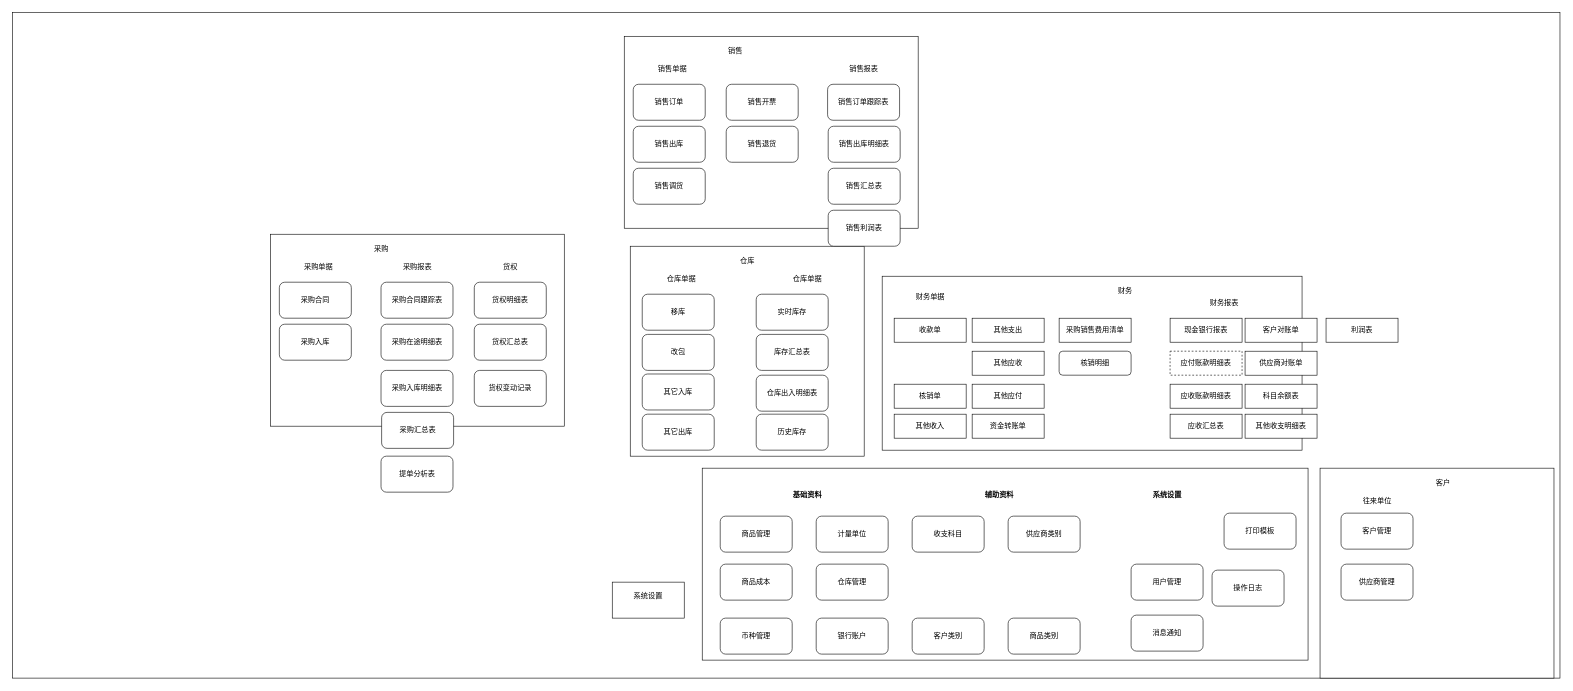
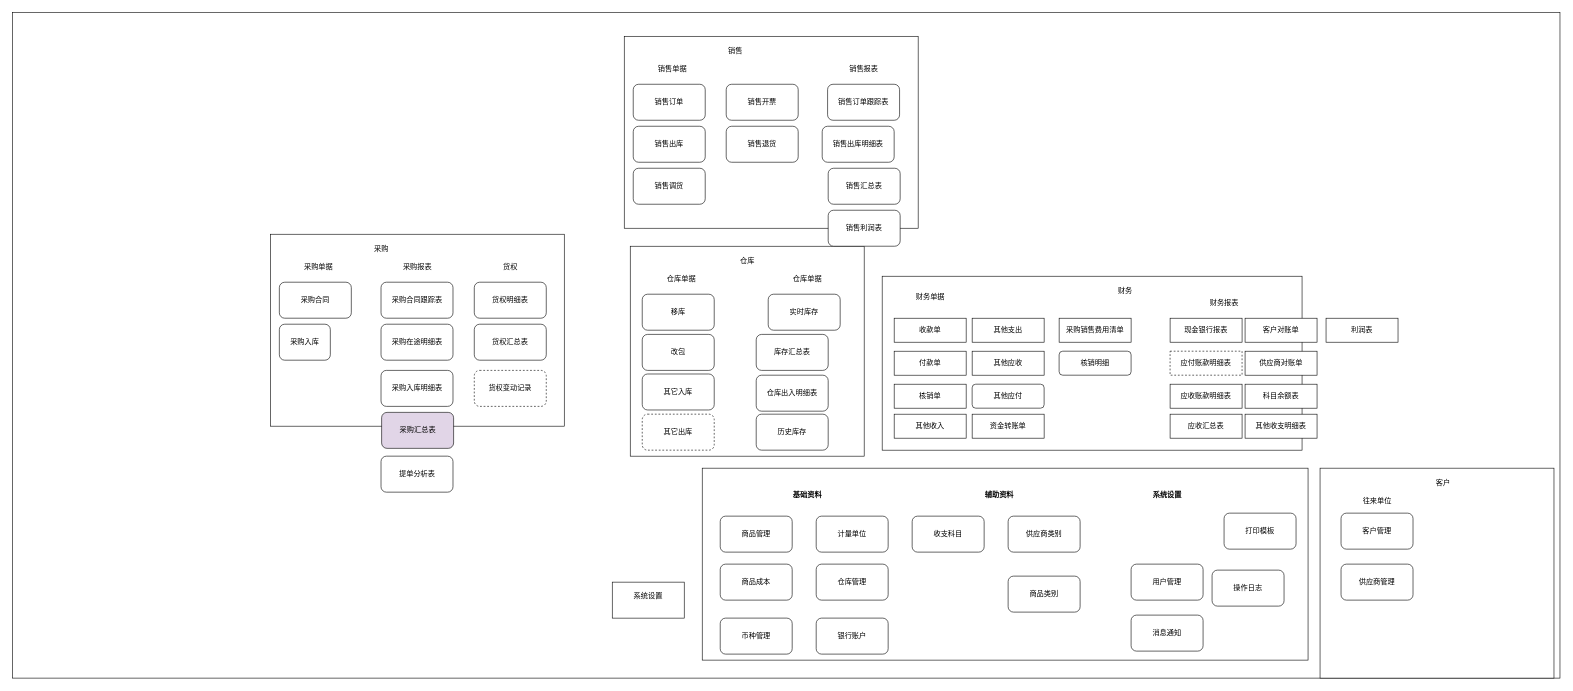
(864, 144) -> (858, 144)
(792, 312) -> (804, 312)
(315, 342) -> (305, 342)
none -> (930, 363)
(510, 389) -> (510, 389)
(1008, 396) -> (1008, 396)
(418, 431) -> (418, 431)
(678, 432) -> (678, 432)
(948, 636) -> none
(1044, 636) -> (1044, 594)
